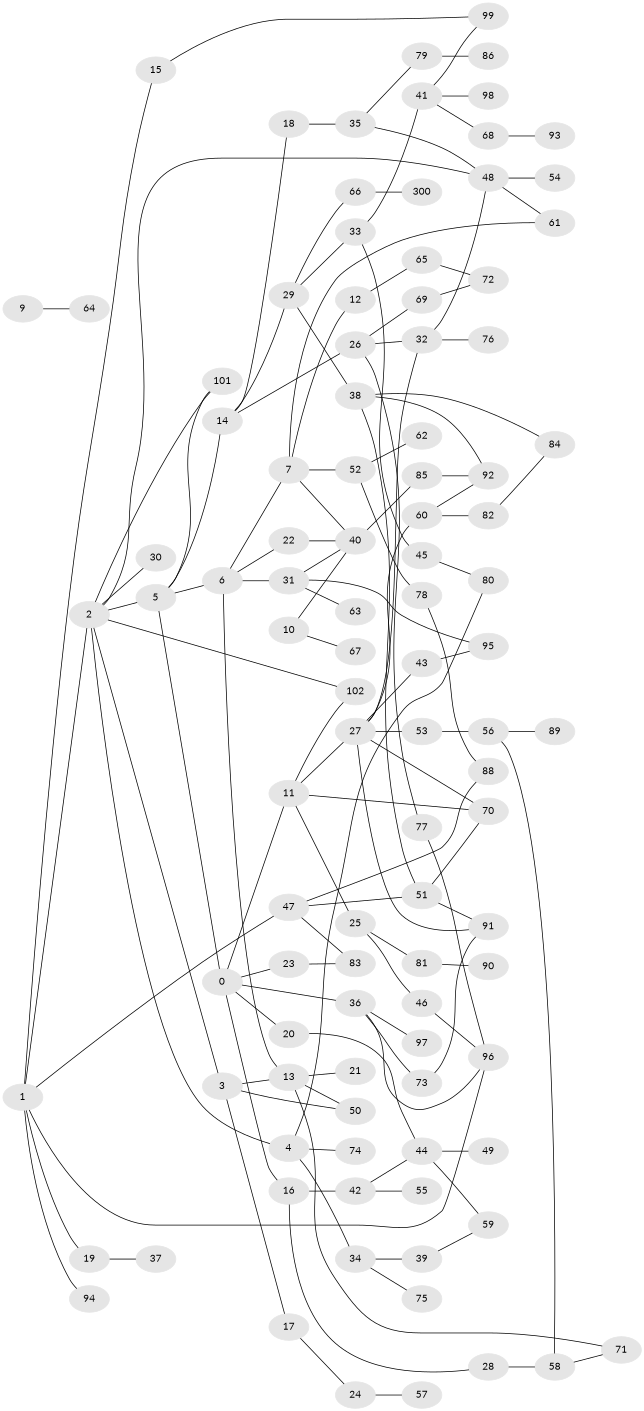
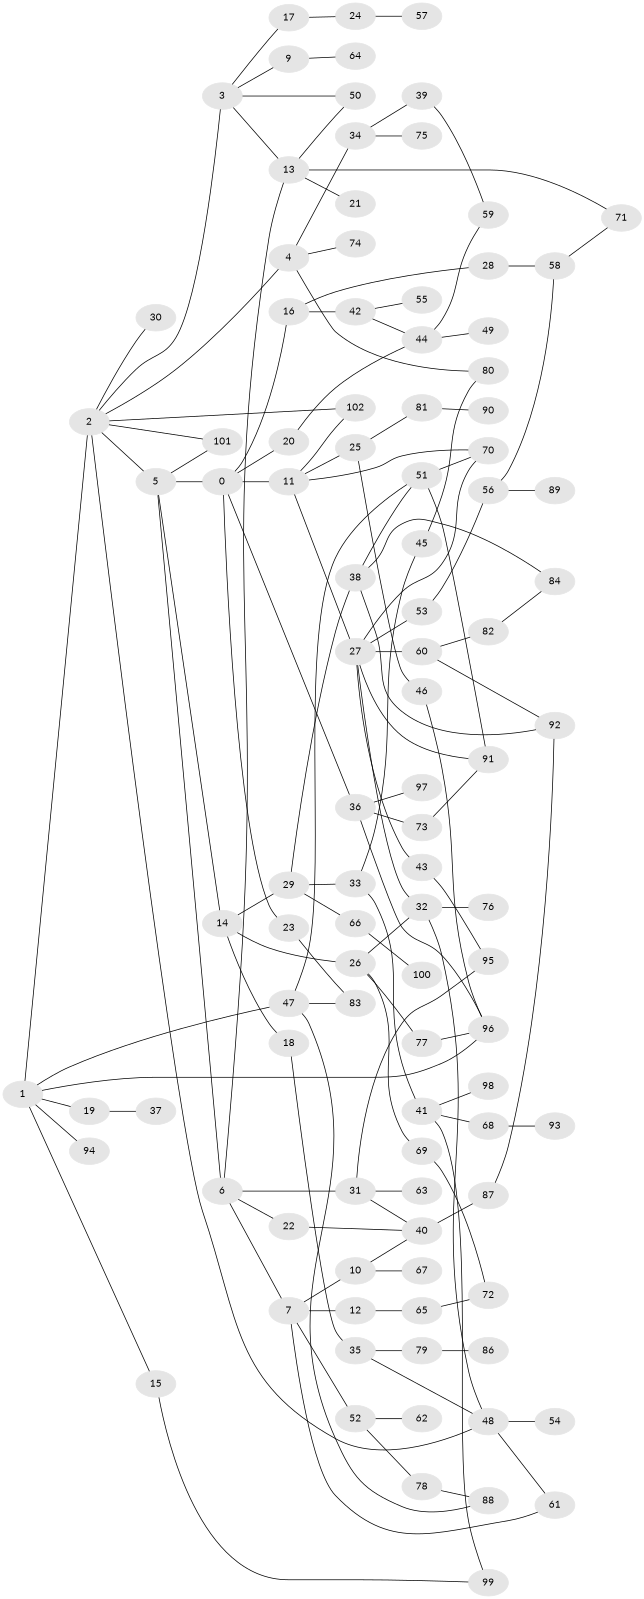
none -> (256, 78)
(422, 192) -> (422, 975)
(422, 476) -> (488, 1196)
(322, 506) -> (320, 1292)
